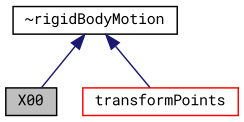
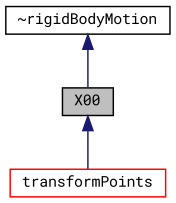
(133, 67) -> (88, 150)
